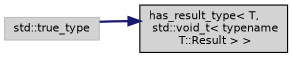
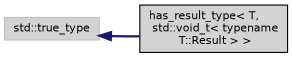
(114, 21) -> (125, 36)
